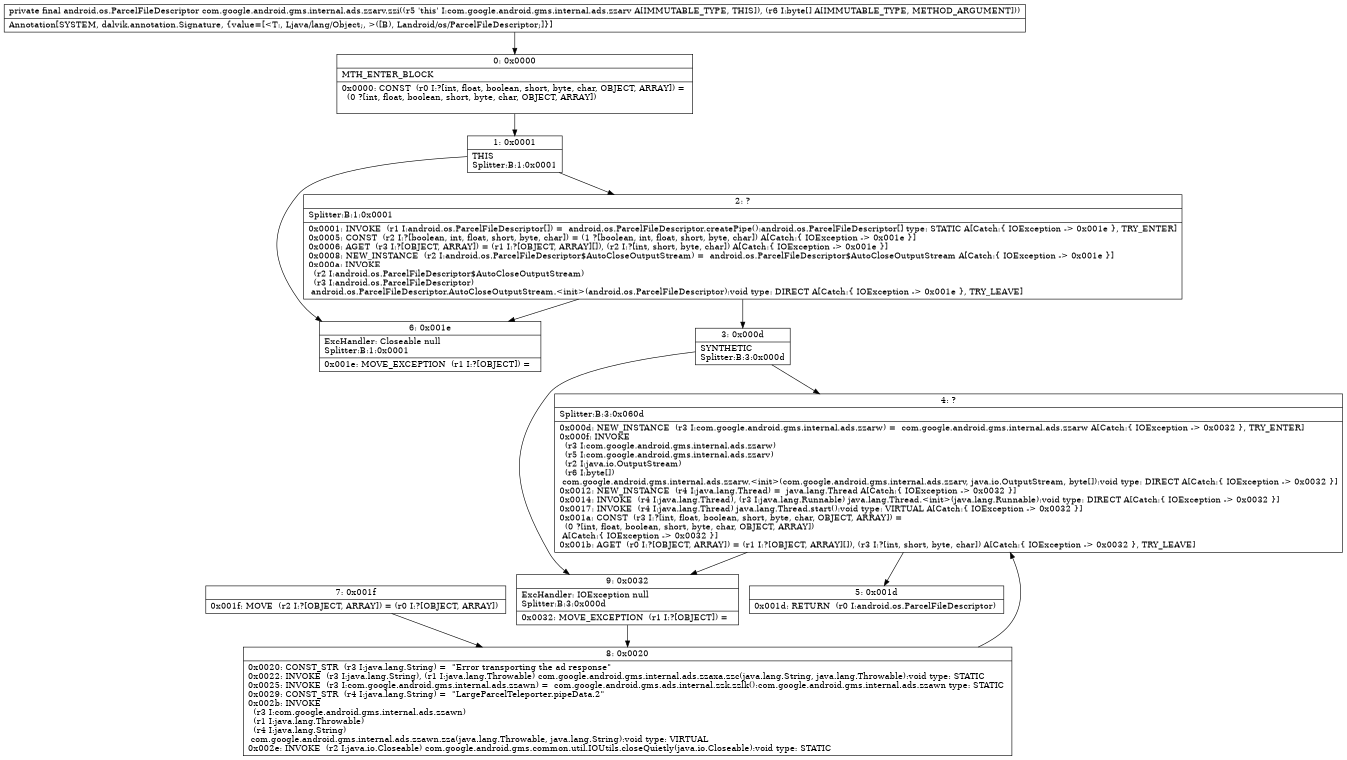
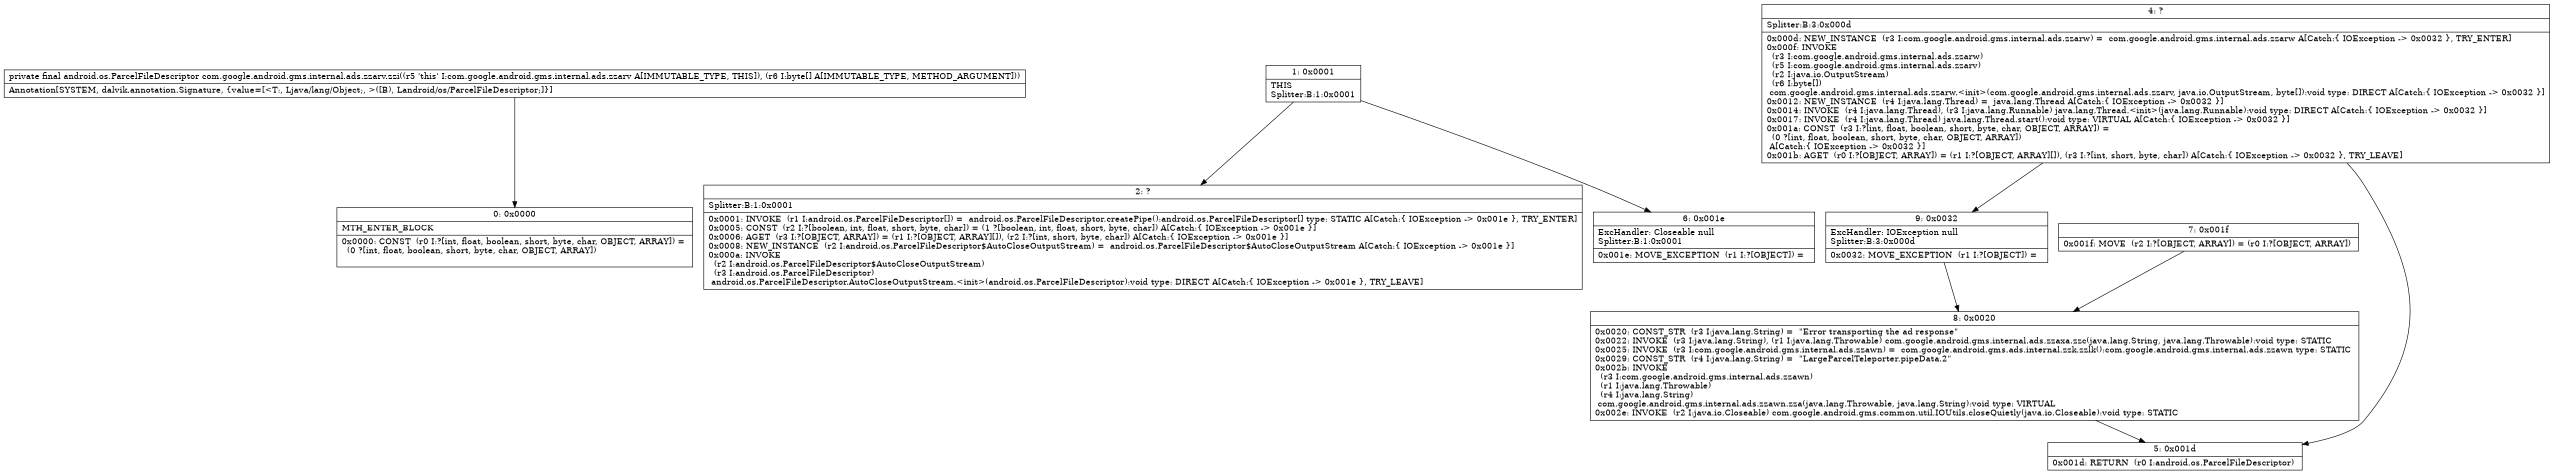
(515, 122) -> none
(547, 309) -> none
(743, 347) -> none
(602, 414) -> (1809, 25)
(1017, 611) -> (2118, 430)
